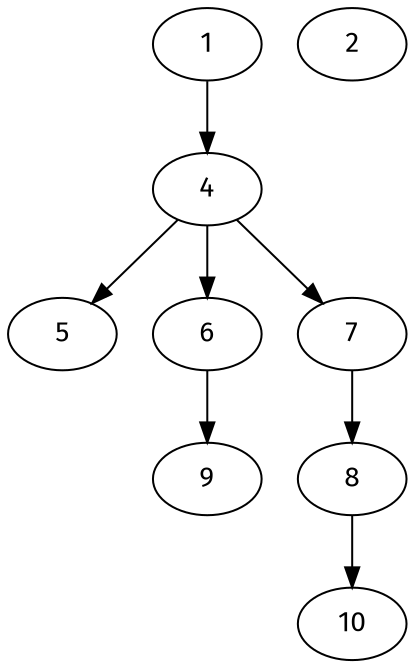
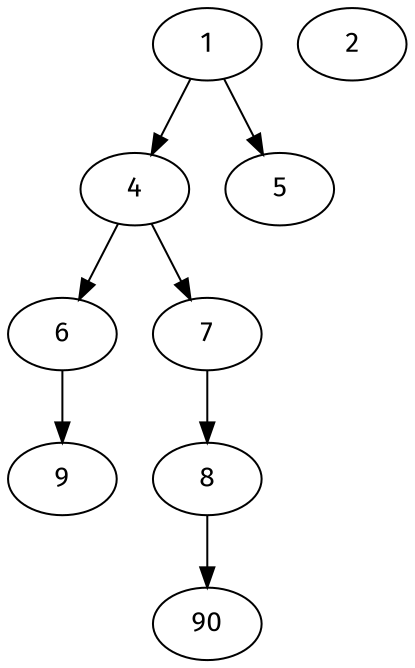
(142, 254) -> (239, 108)
(352, 624) -> (207, 624)
